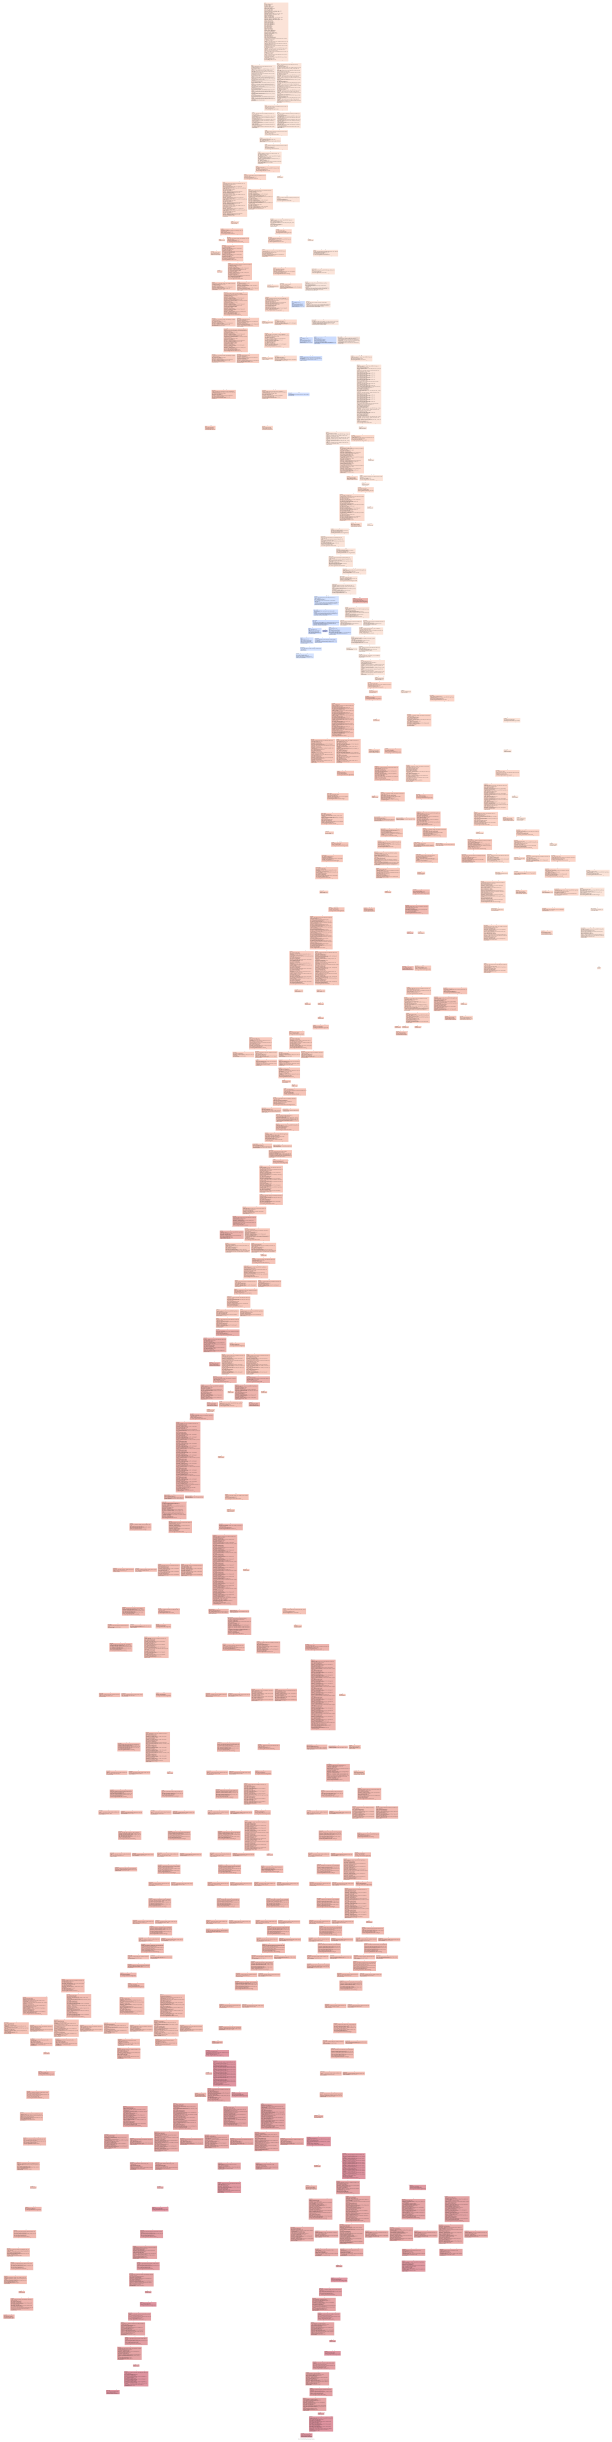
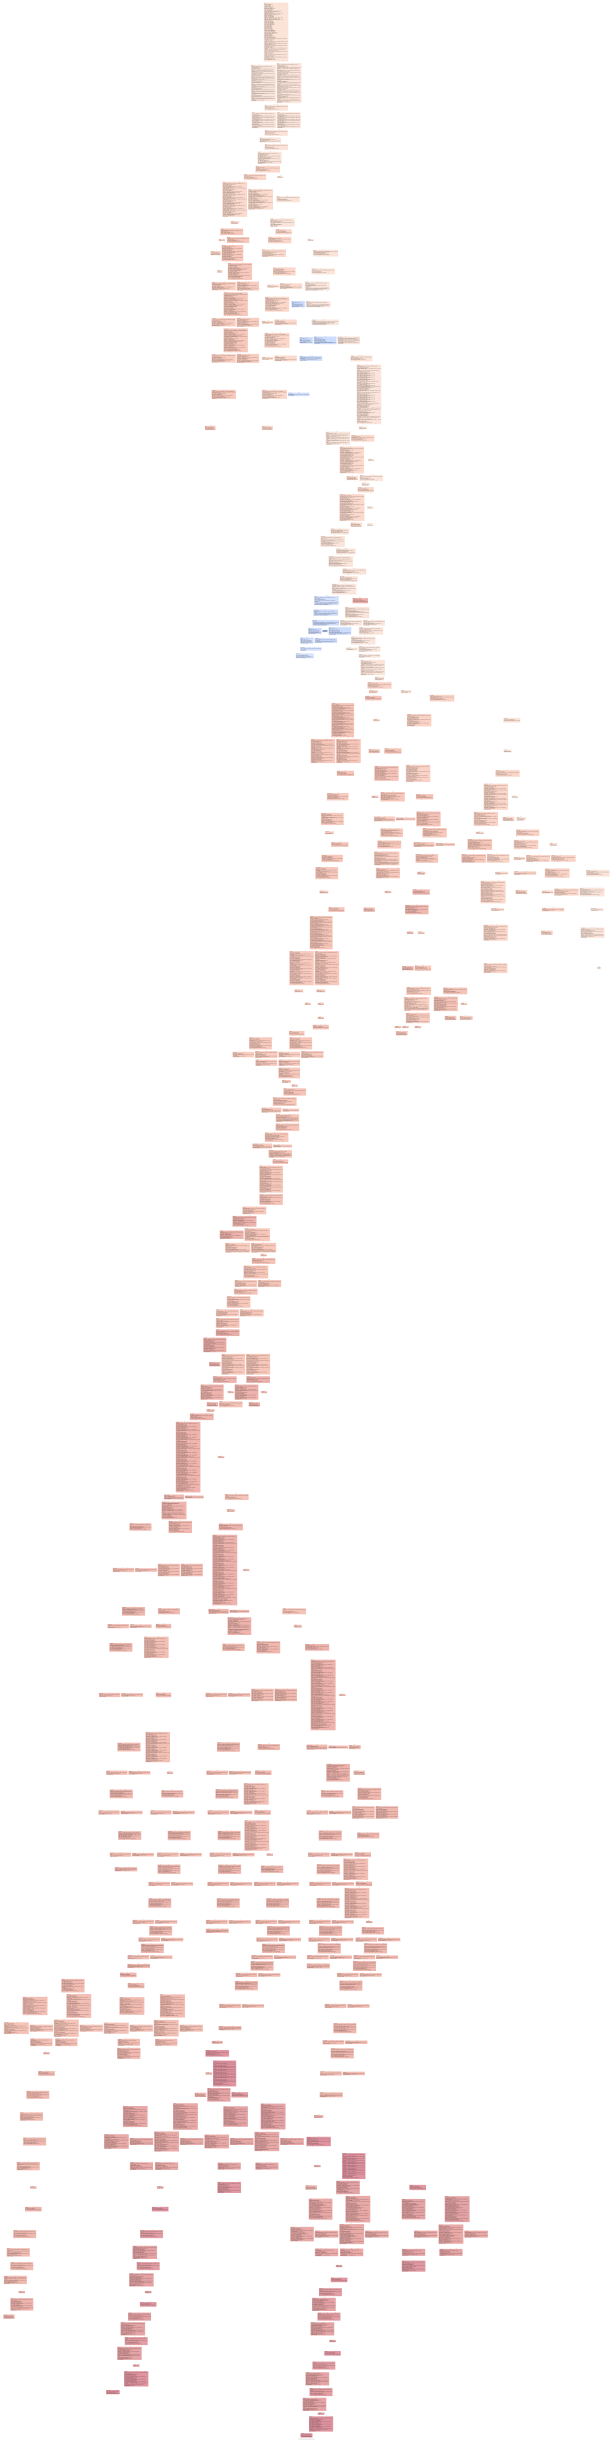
(237, 1345) -> none
(401, 2234) -> none
